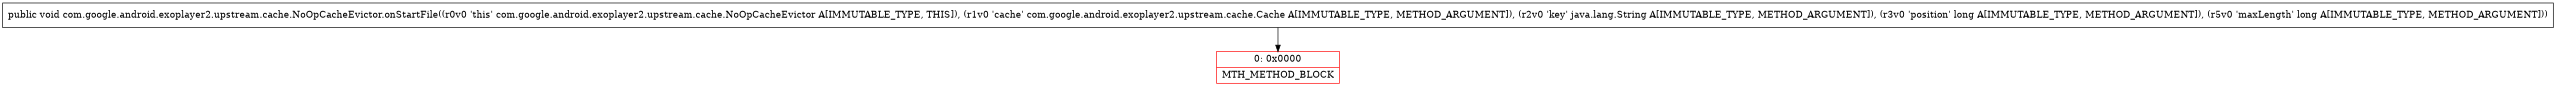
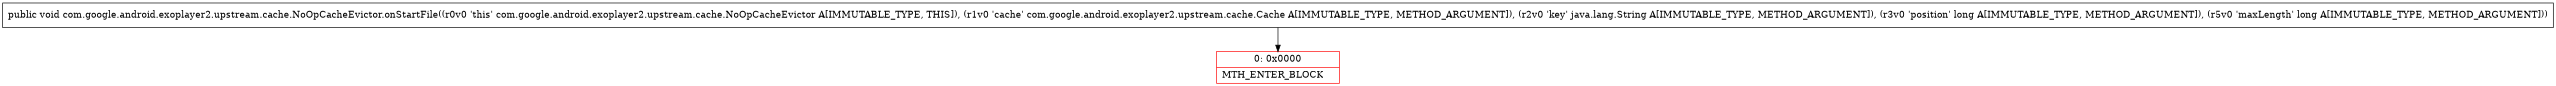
(1278, 75) -> (1273, 75)
